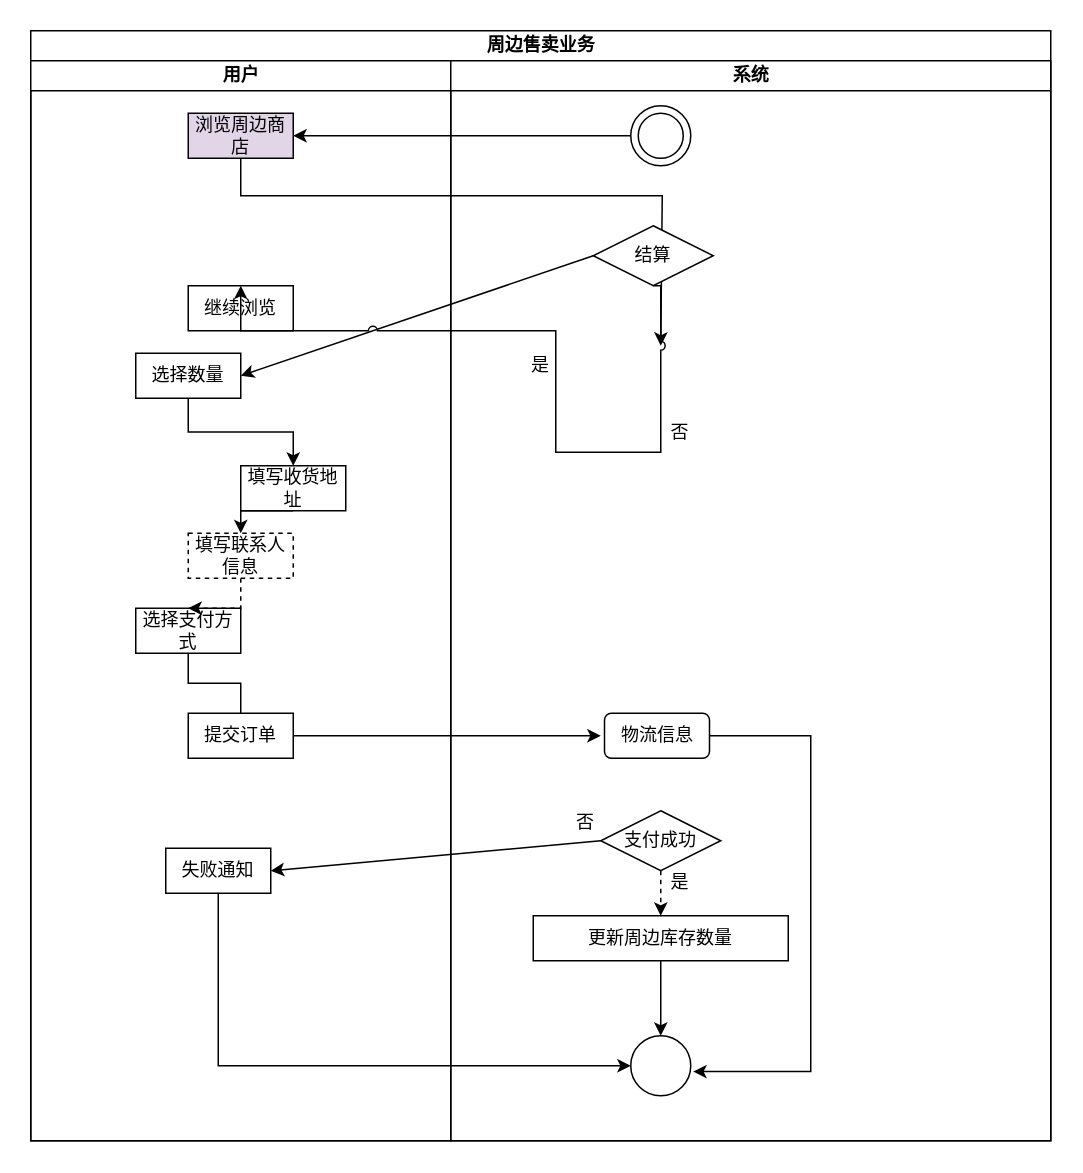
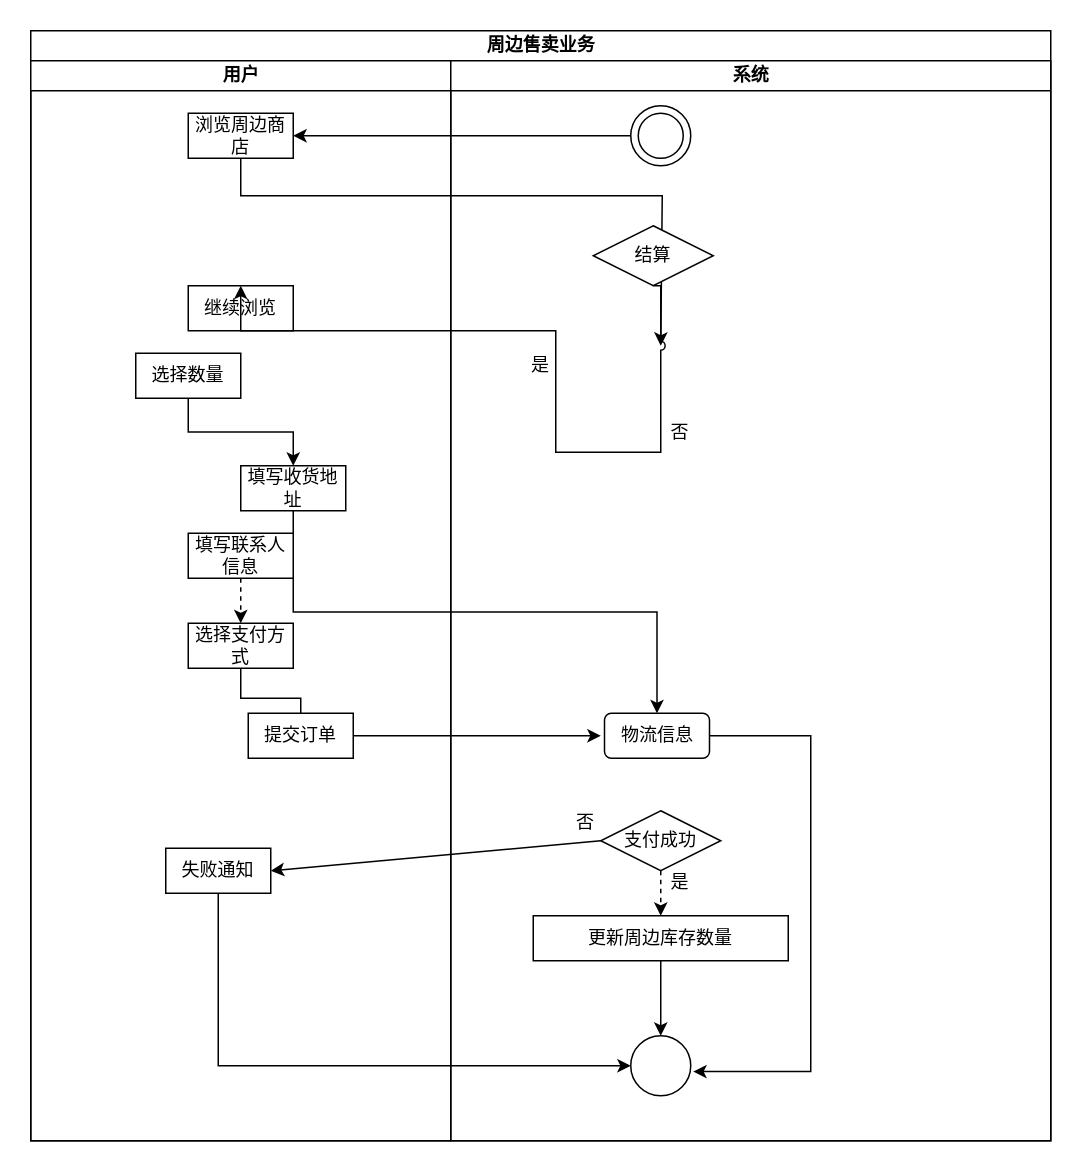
(241, 136) -> (241, 136)
(488, 292) -> none
(241, 516) -> (470, 612)
(241, 556) -> (241, 556)
(188, 631) -> (241, 646)
(241, 736) -> (301, 736)
